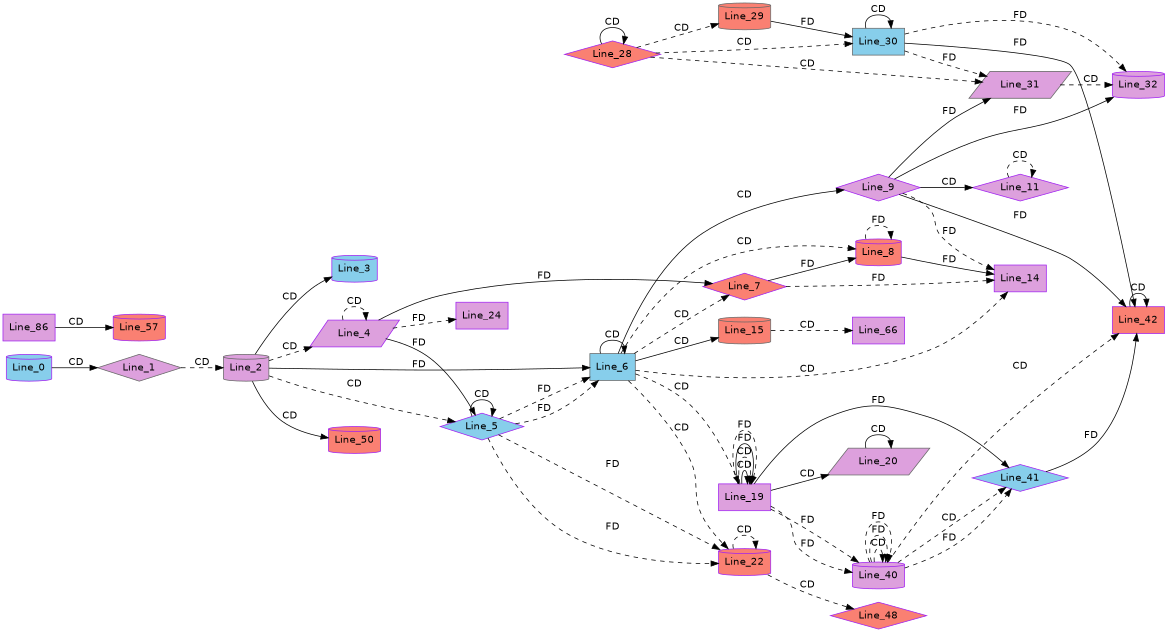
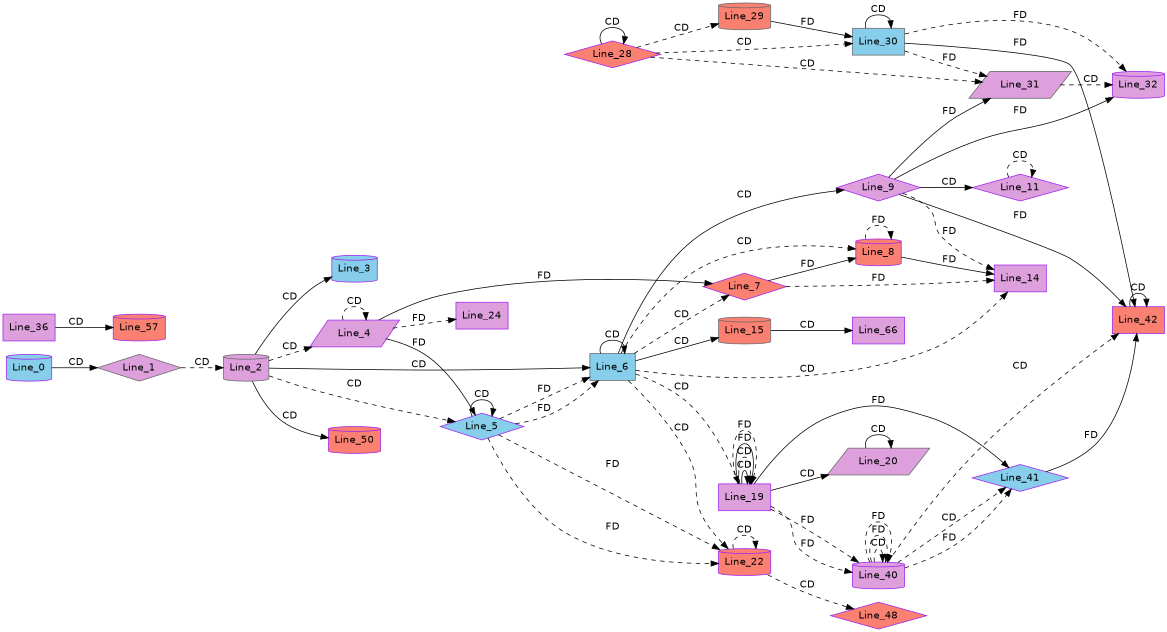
(29, 328) -> (29, 328)
(808, 331) -> (808, 331)
(419, 364) -> (419, 364)
